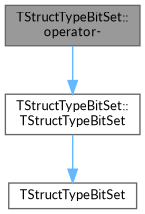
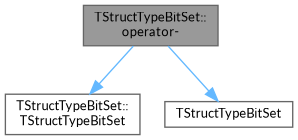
(73, 152) -> (188, 69)
